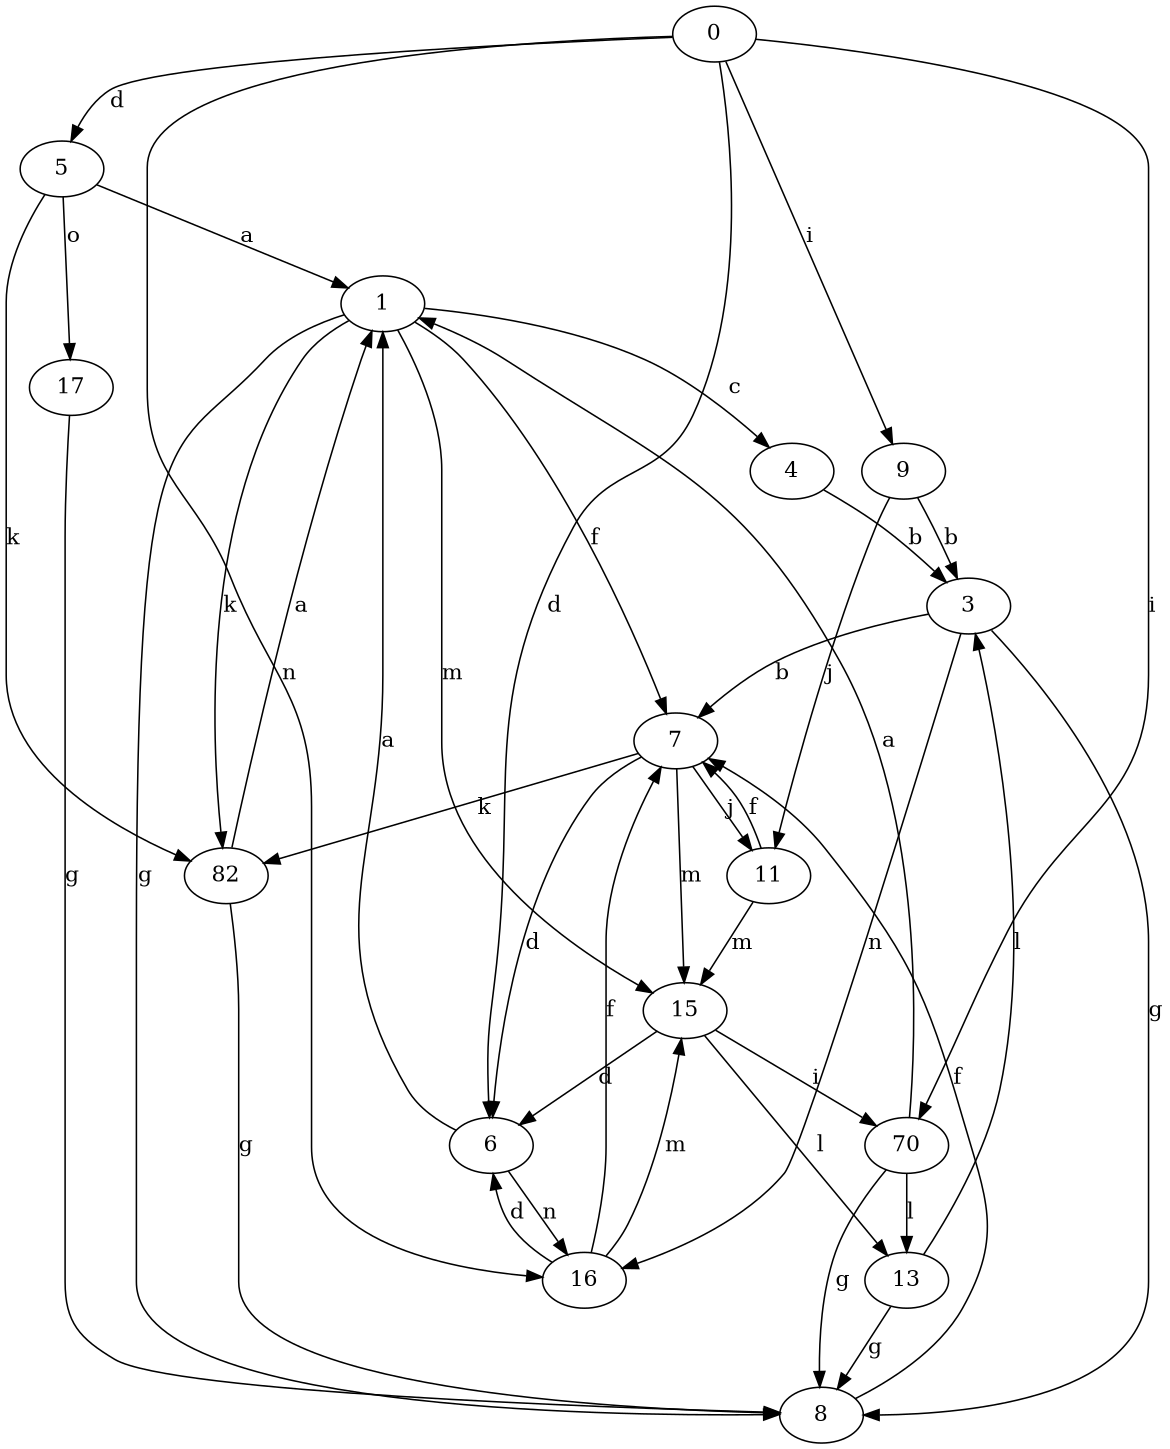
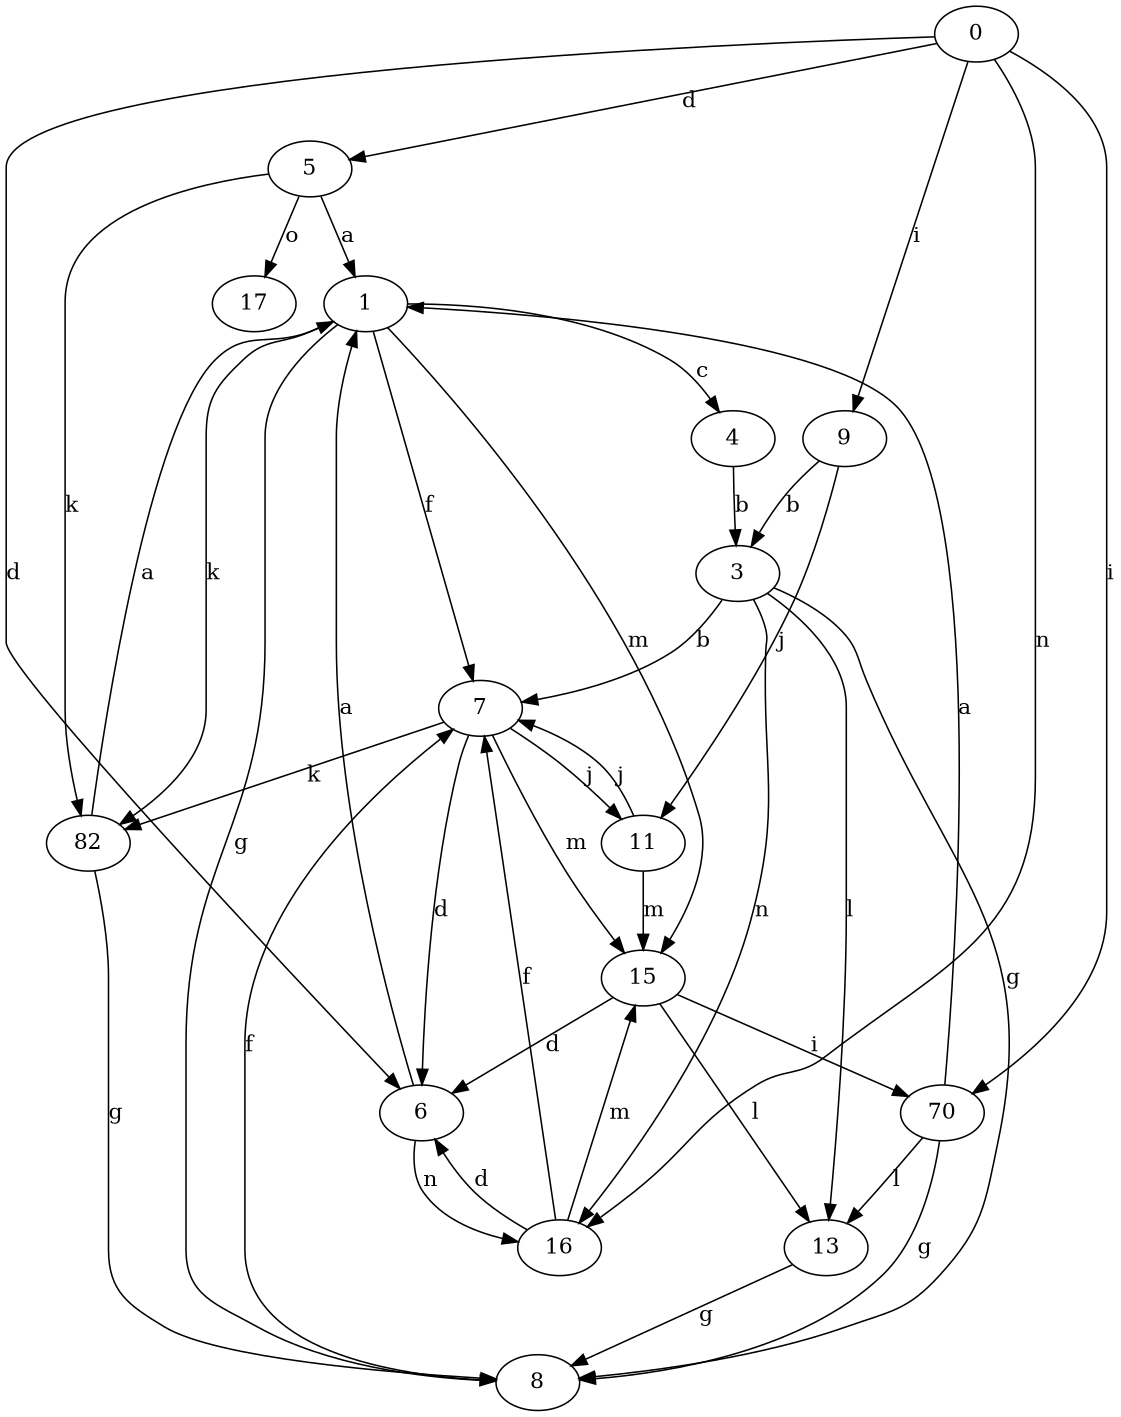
(753, 808) -> (621, 776)
(1013, 960) -> (846, 884)
(65, 1224) -> none
